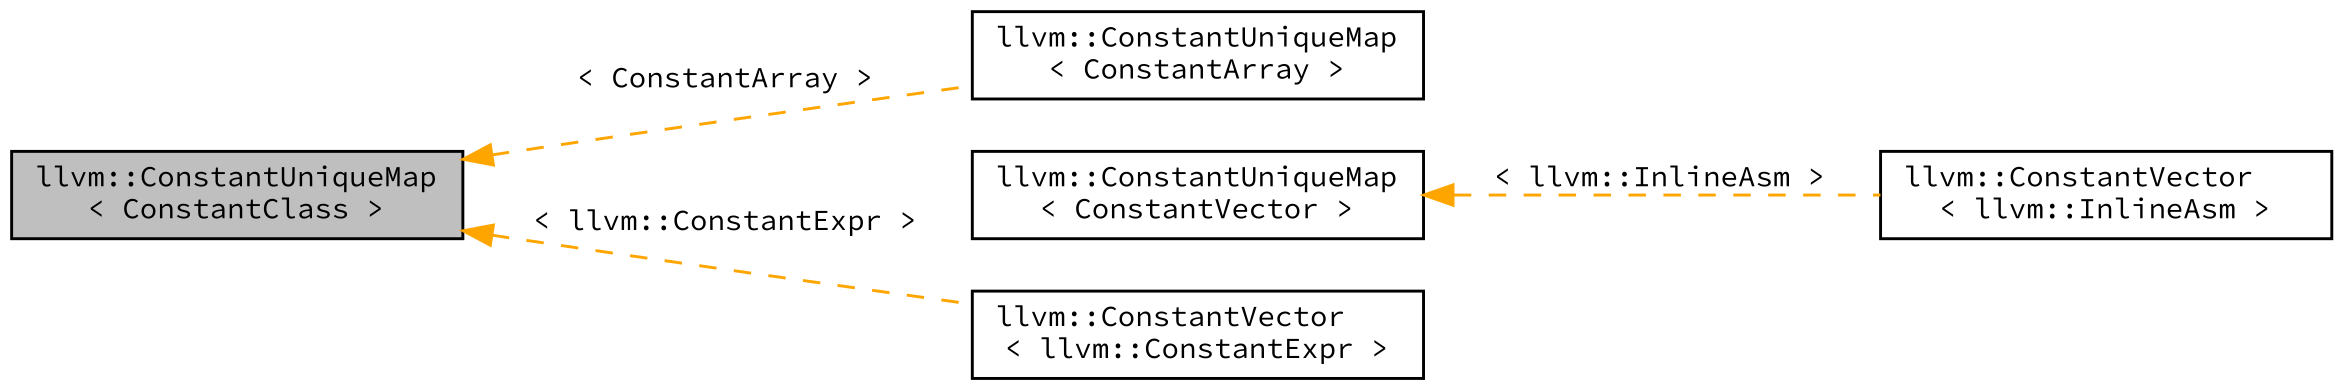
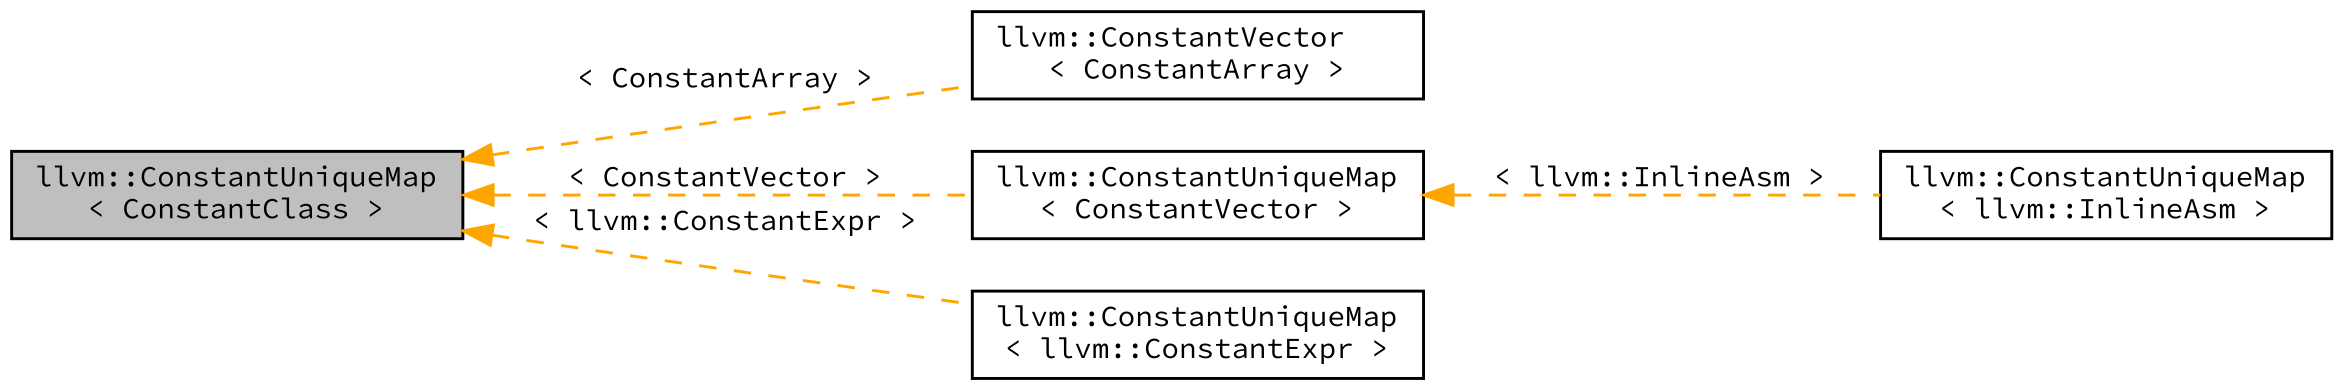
(1198, 55) -> (1198, 55)
none -> (732, 195)
(2106, 195) -> (2106, 195)
(1198, 335) -> (1198, 335)
